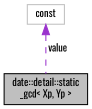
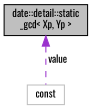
(46, 54) -> (46, 65)
